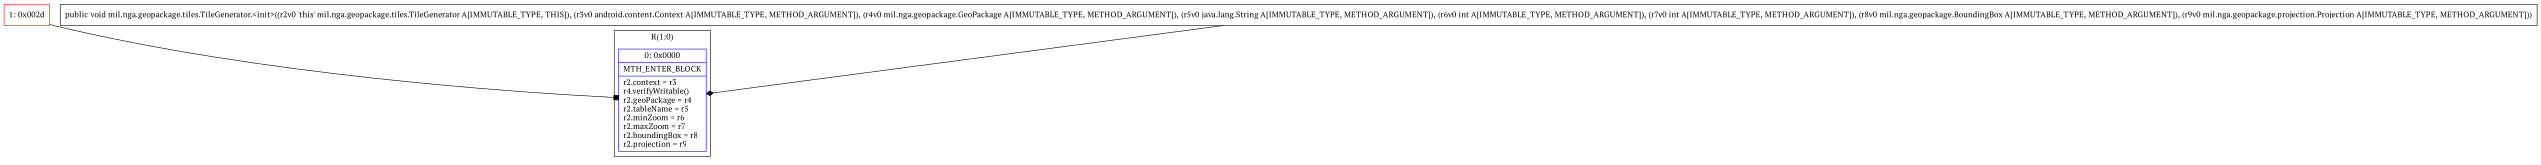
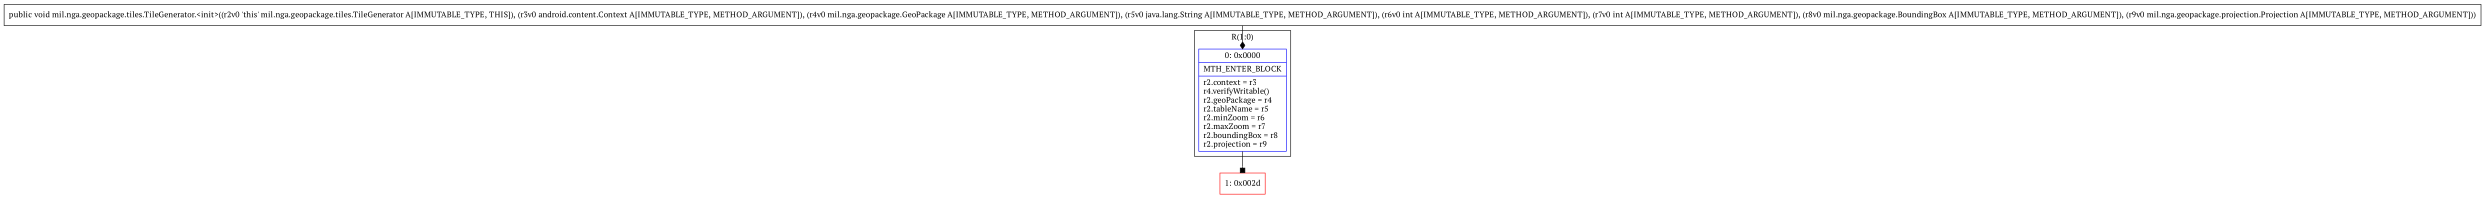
(329, 73) -> (1243, 160)
